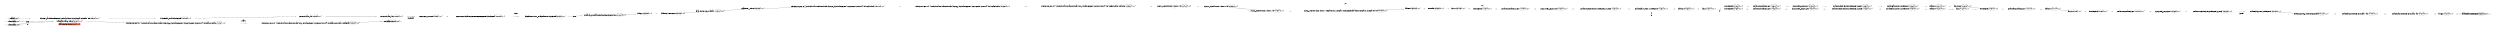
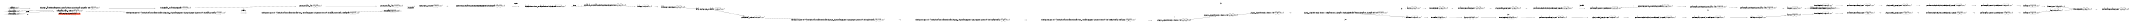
(2053, 9) -> none
